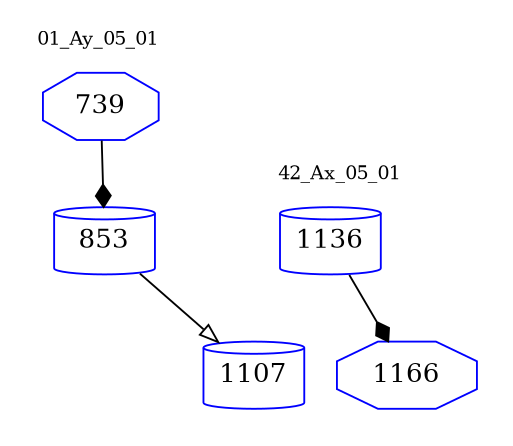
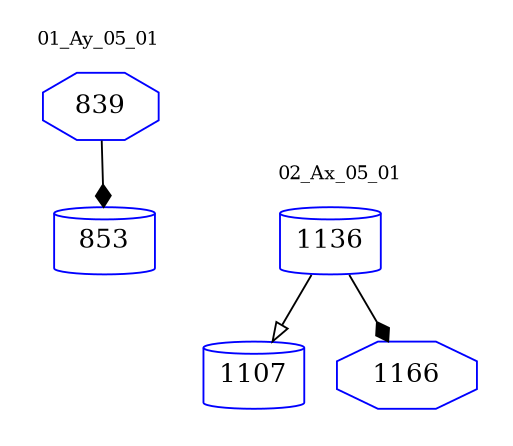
(101, 106) -> (101, 106)
(340, 175) -> (340, 175)
(172, 301) -> (297, 300)
